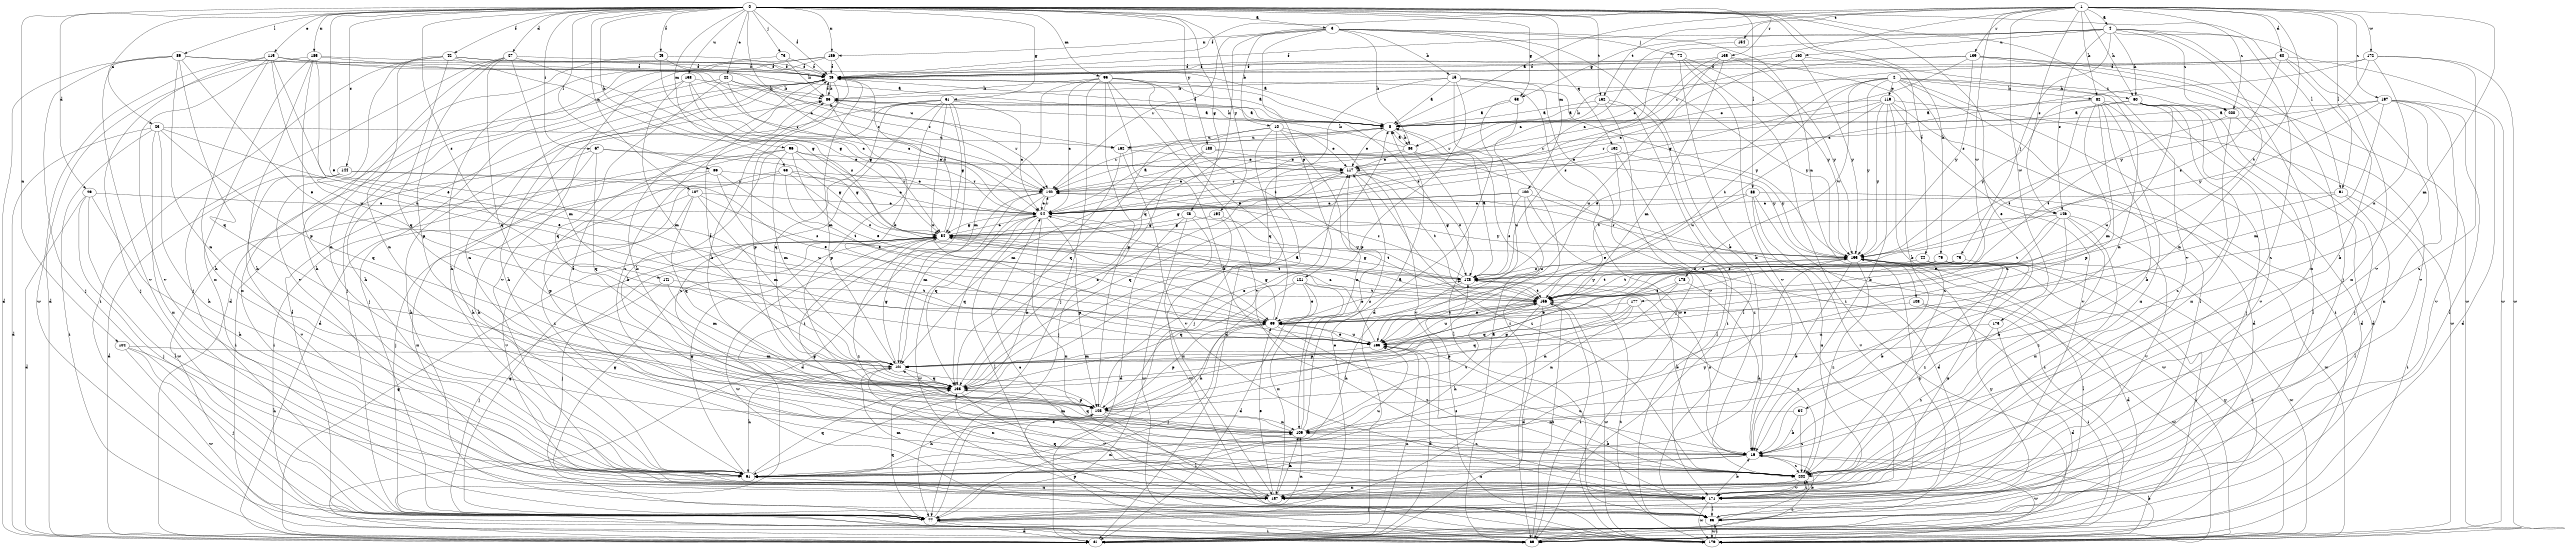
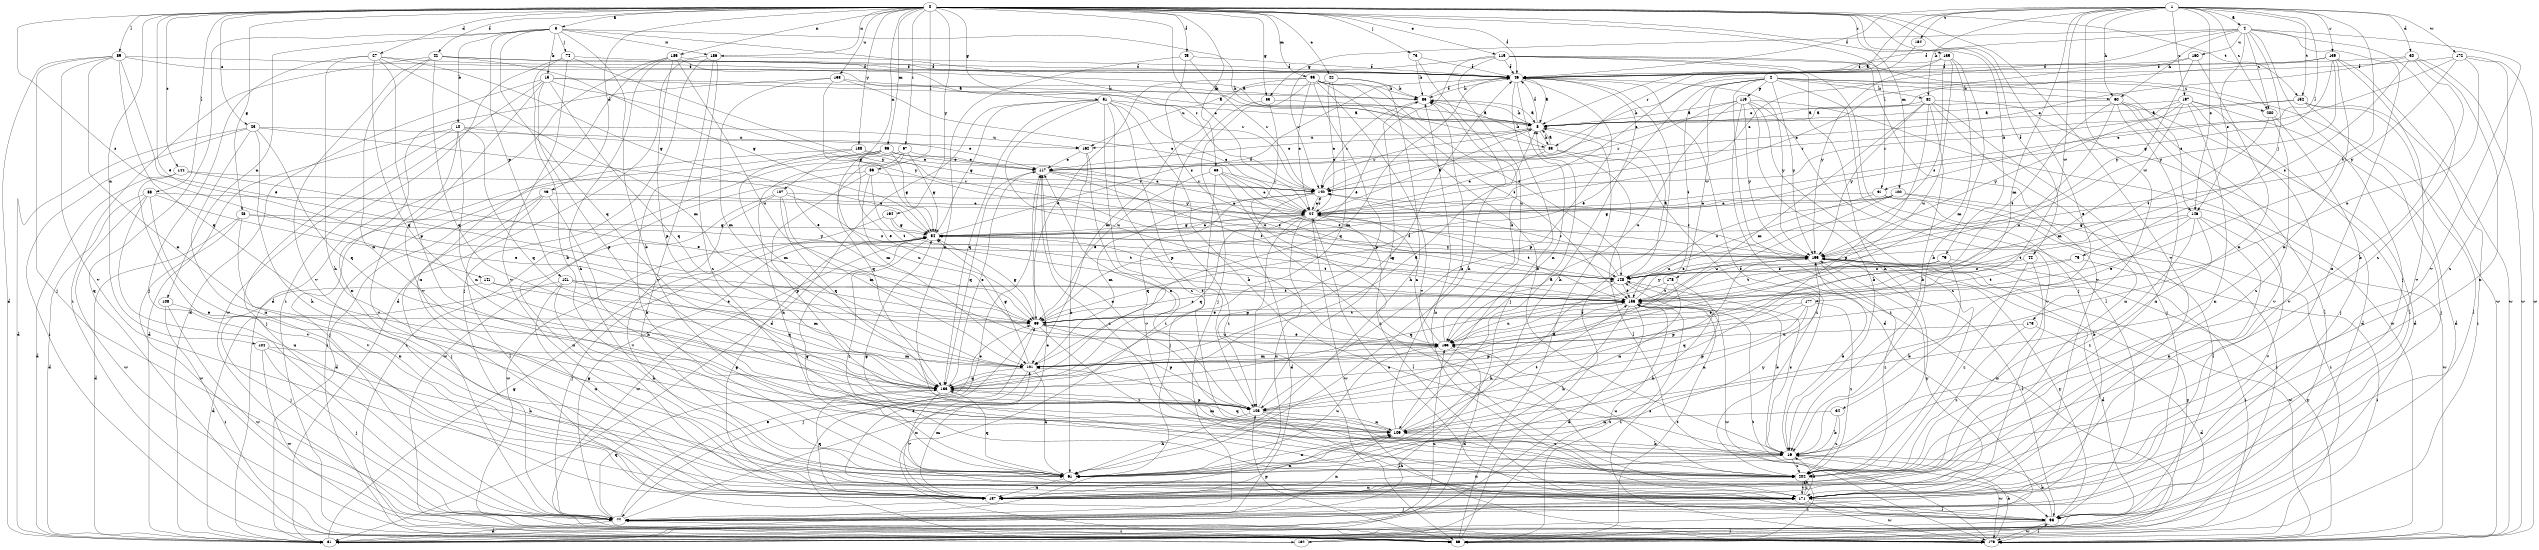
(1704, 347) -> (1843, 527)
